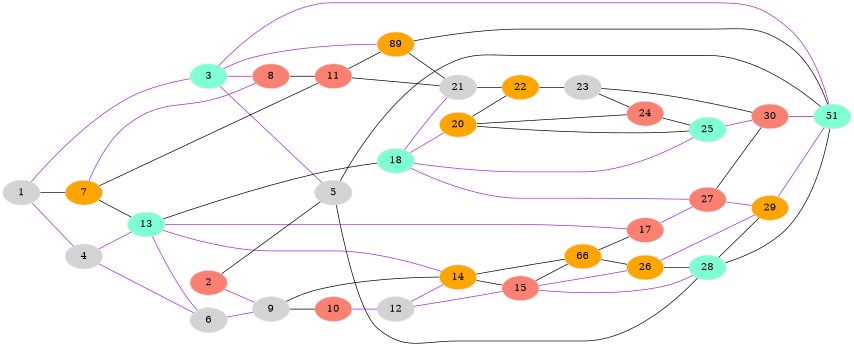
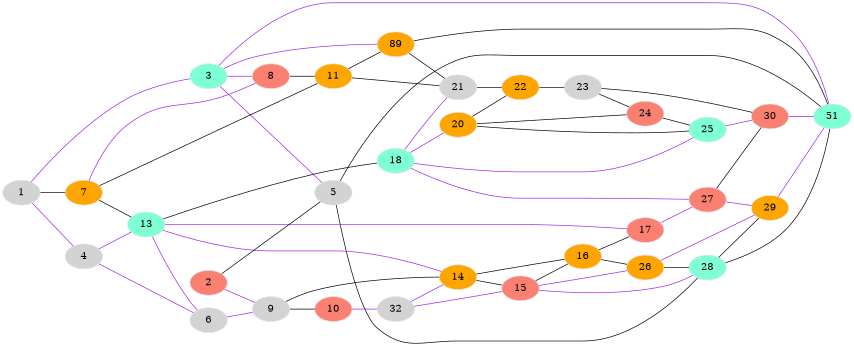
(333, 76) -> (333, 76)
(583, 256) -> (583, 256)
(396, 309) -> (396, 309)
